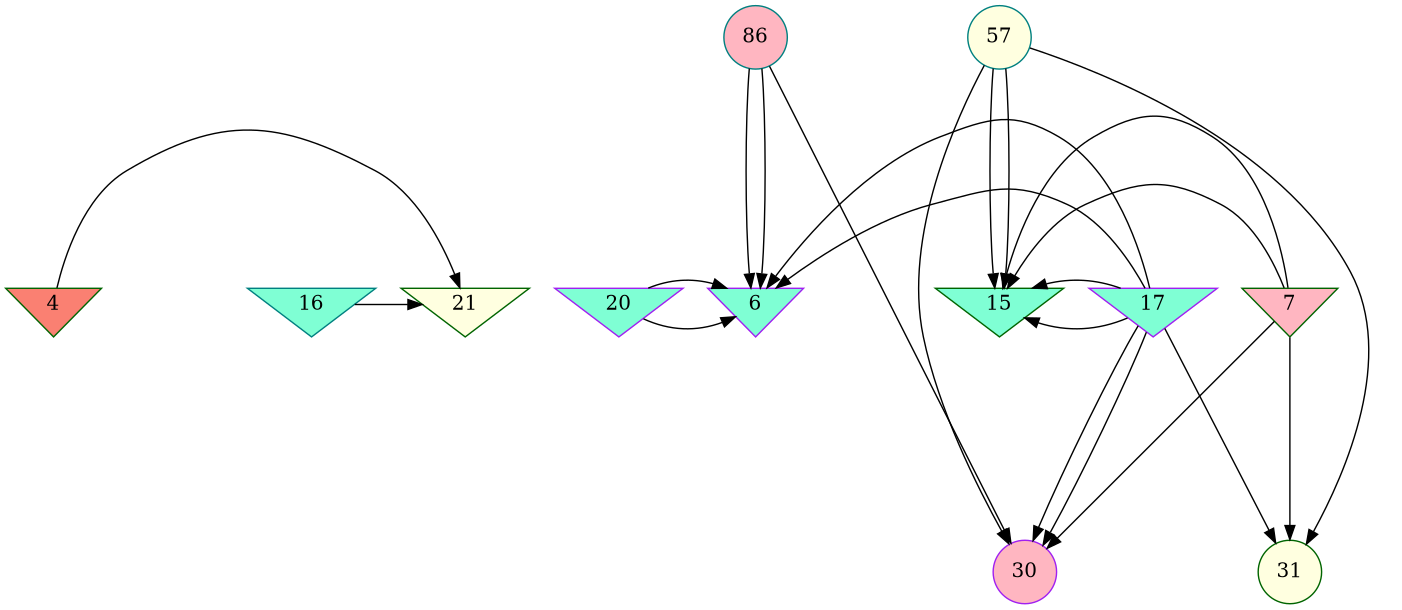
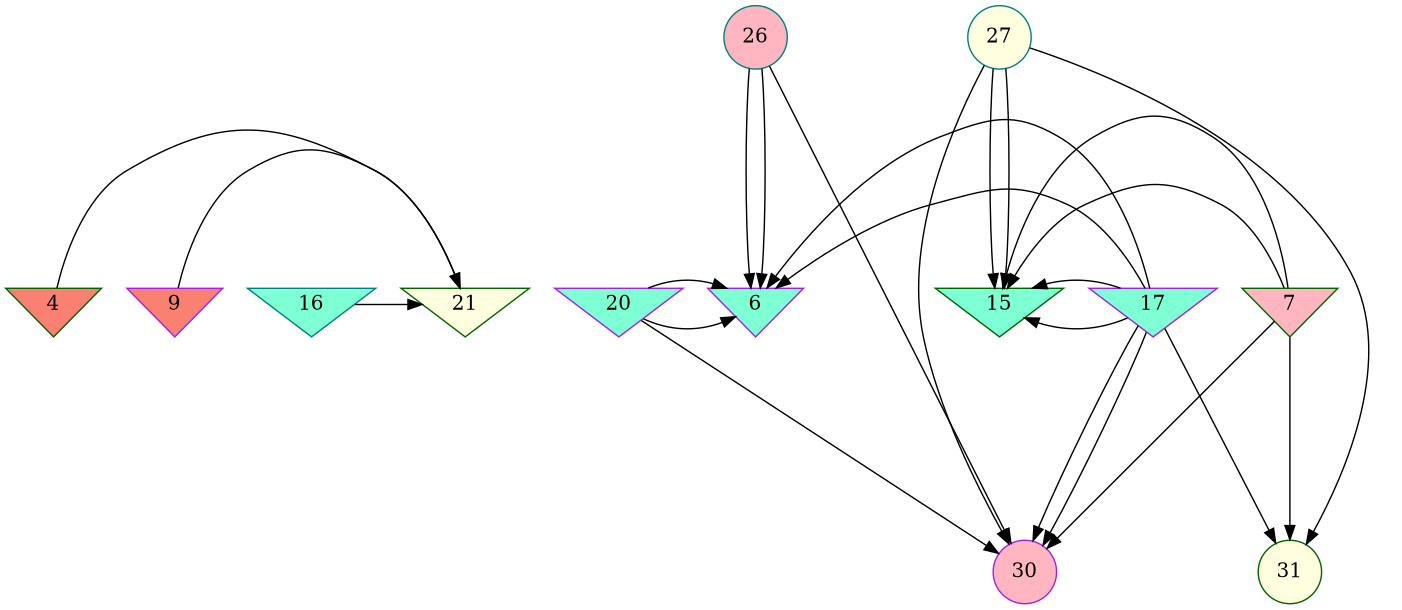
(756, 37) -> (756, 37)
(999, 37) -> (999, 37)
none -> (175, 304)
none -> (814, 433)
